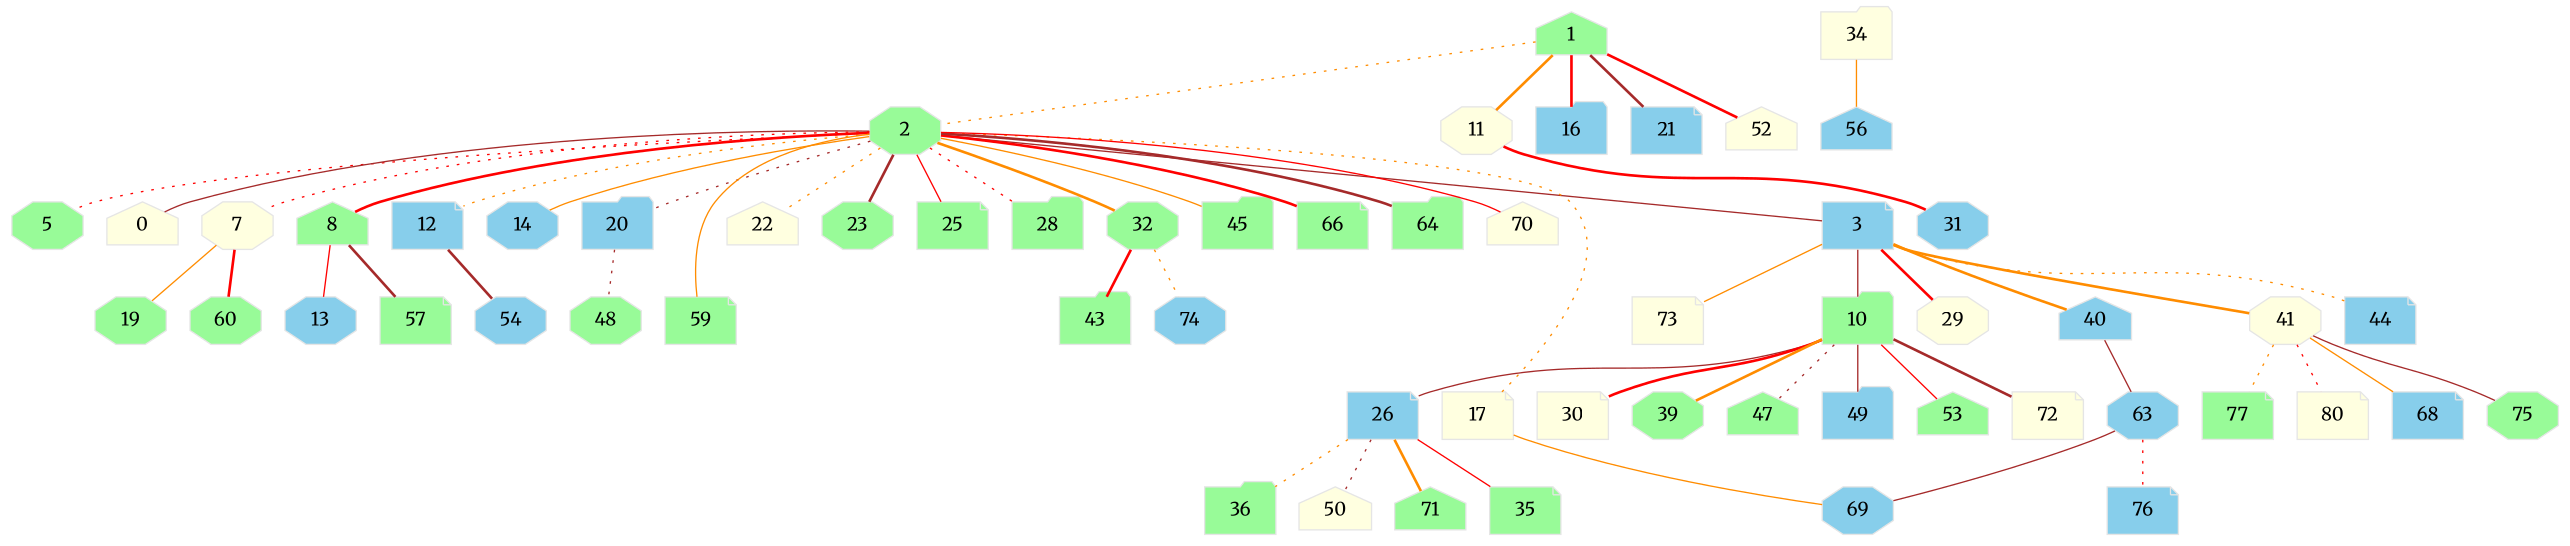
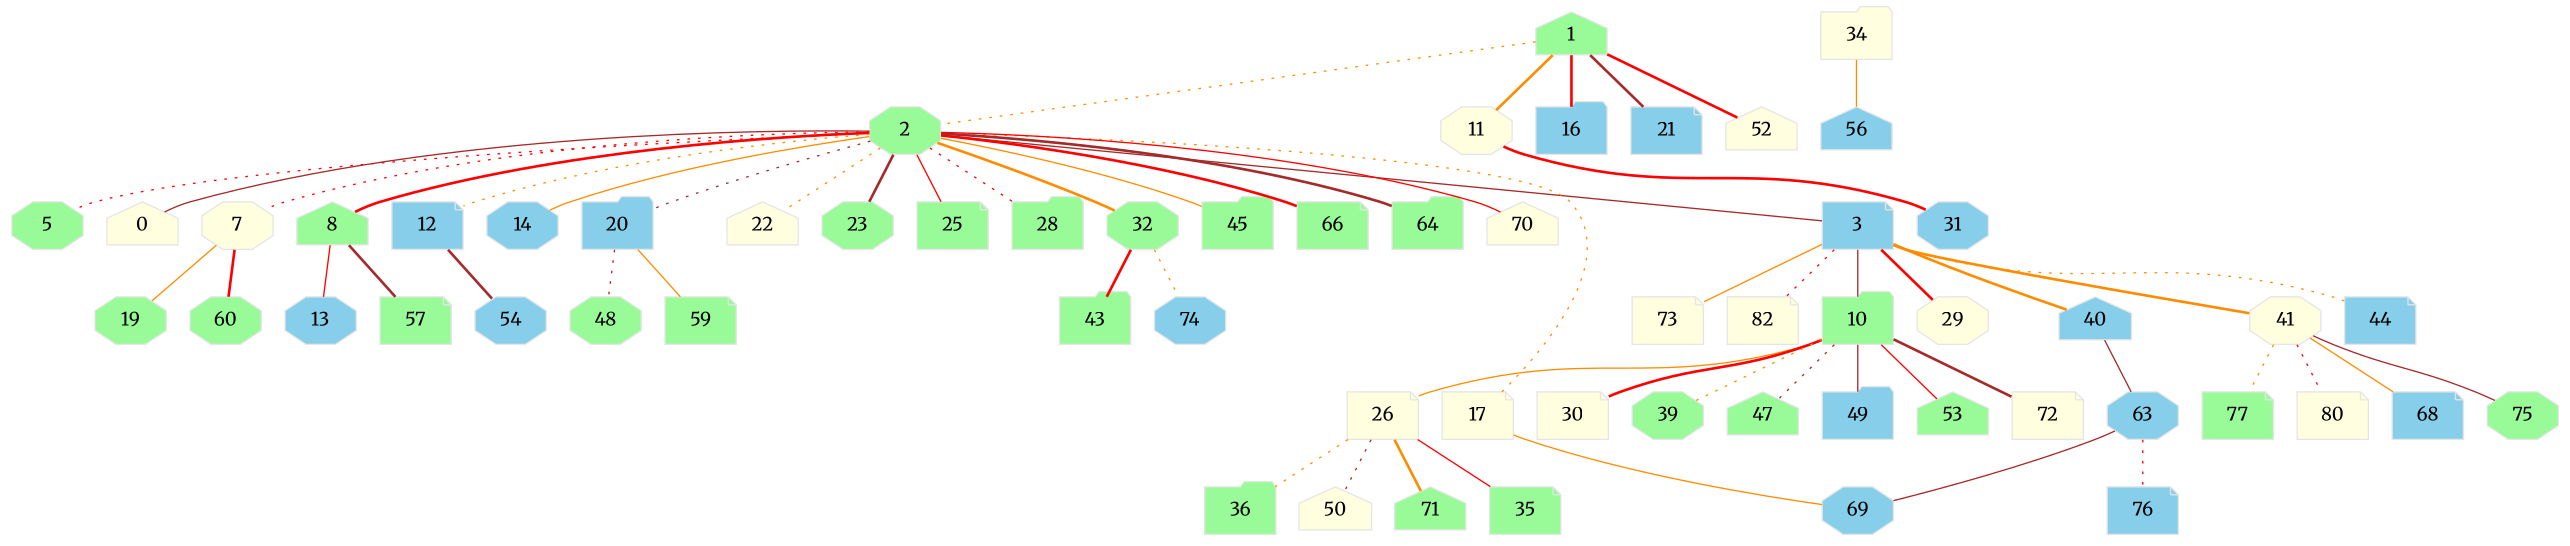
(765, 163) -> (659, 273)
none -> (1763, 321)
(1620, 368) -> (1620, 368)
(1759, 370) -> (1759, 370)
(1383, 416) -> (1383, 416)
